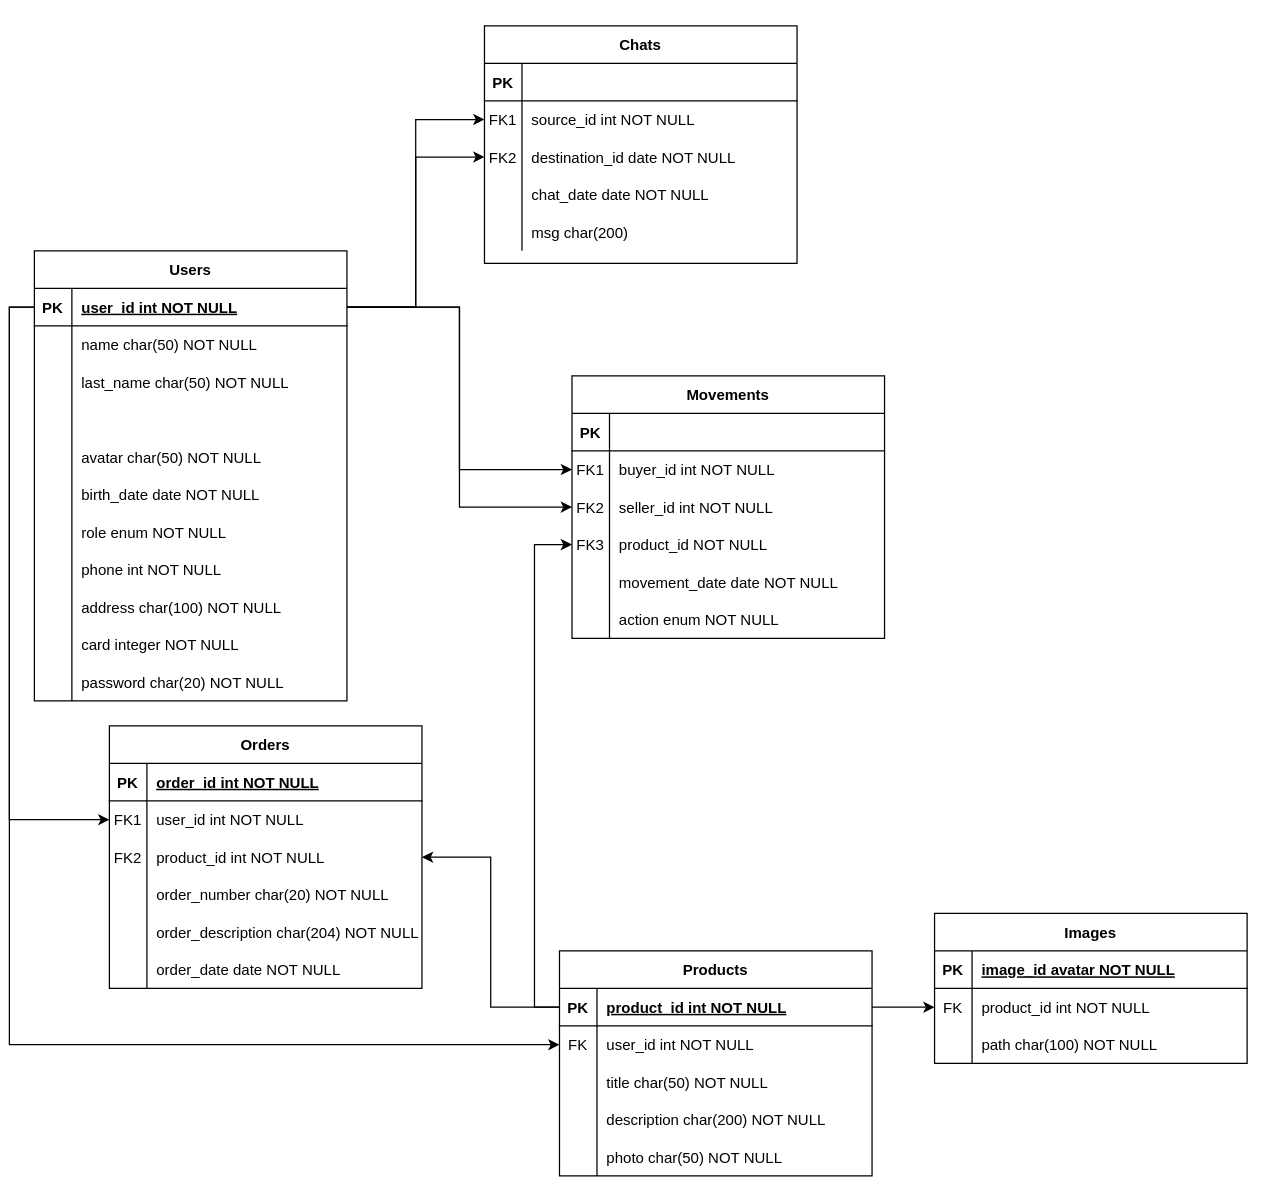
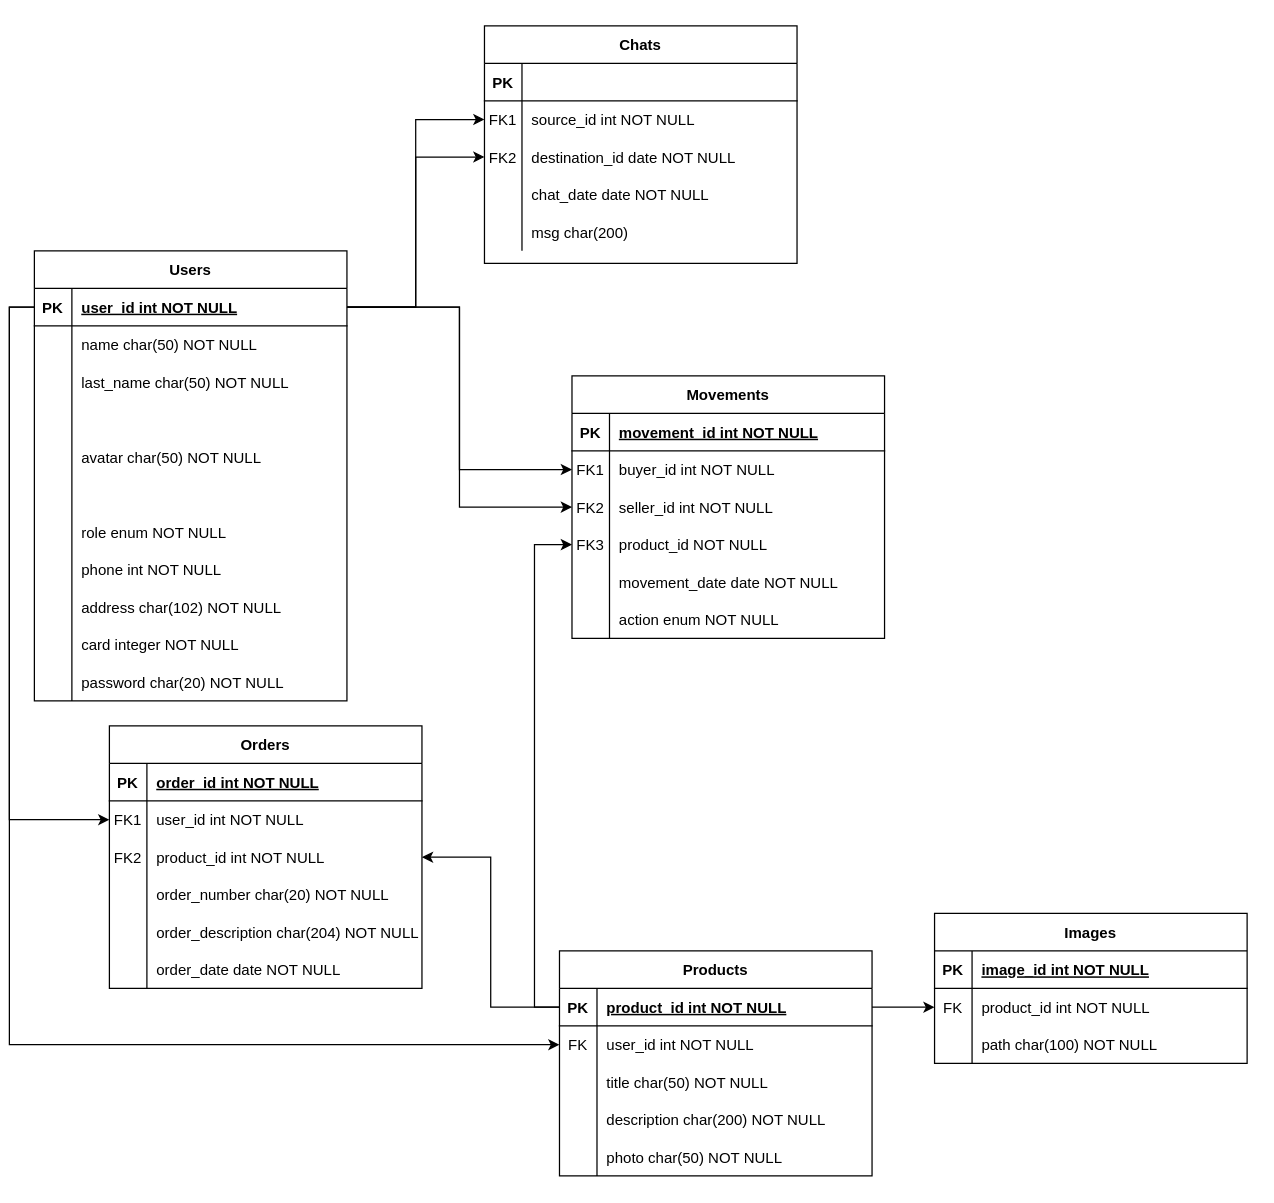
none -> (747, 432)
(209, 494) -> none
(185, 608) -> (185, 608)
(1072, 970) -> (1058, 970)
